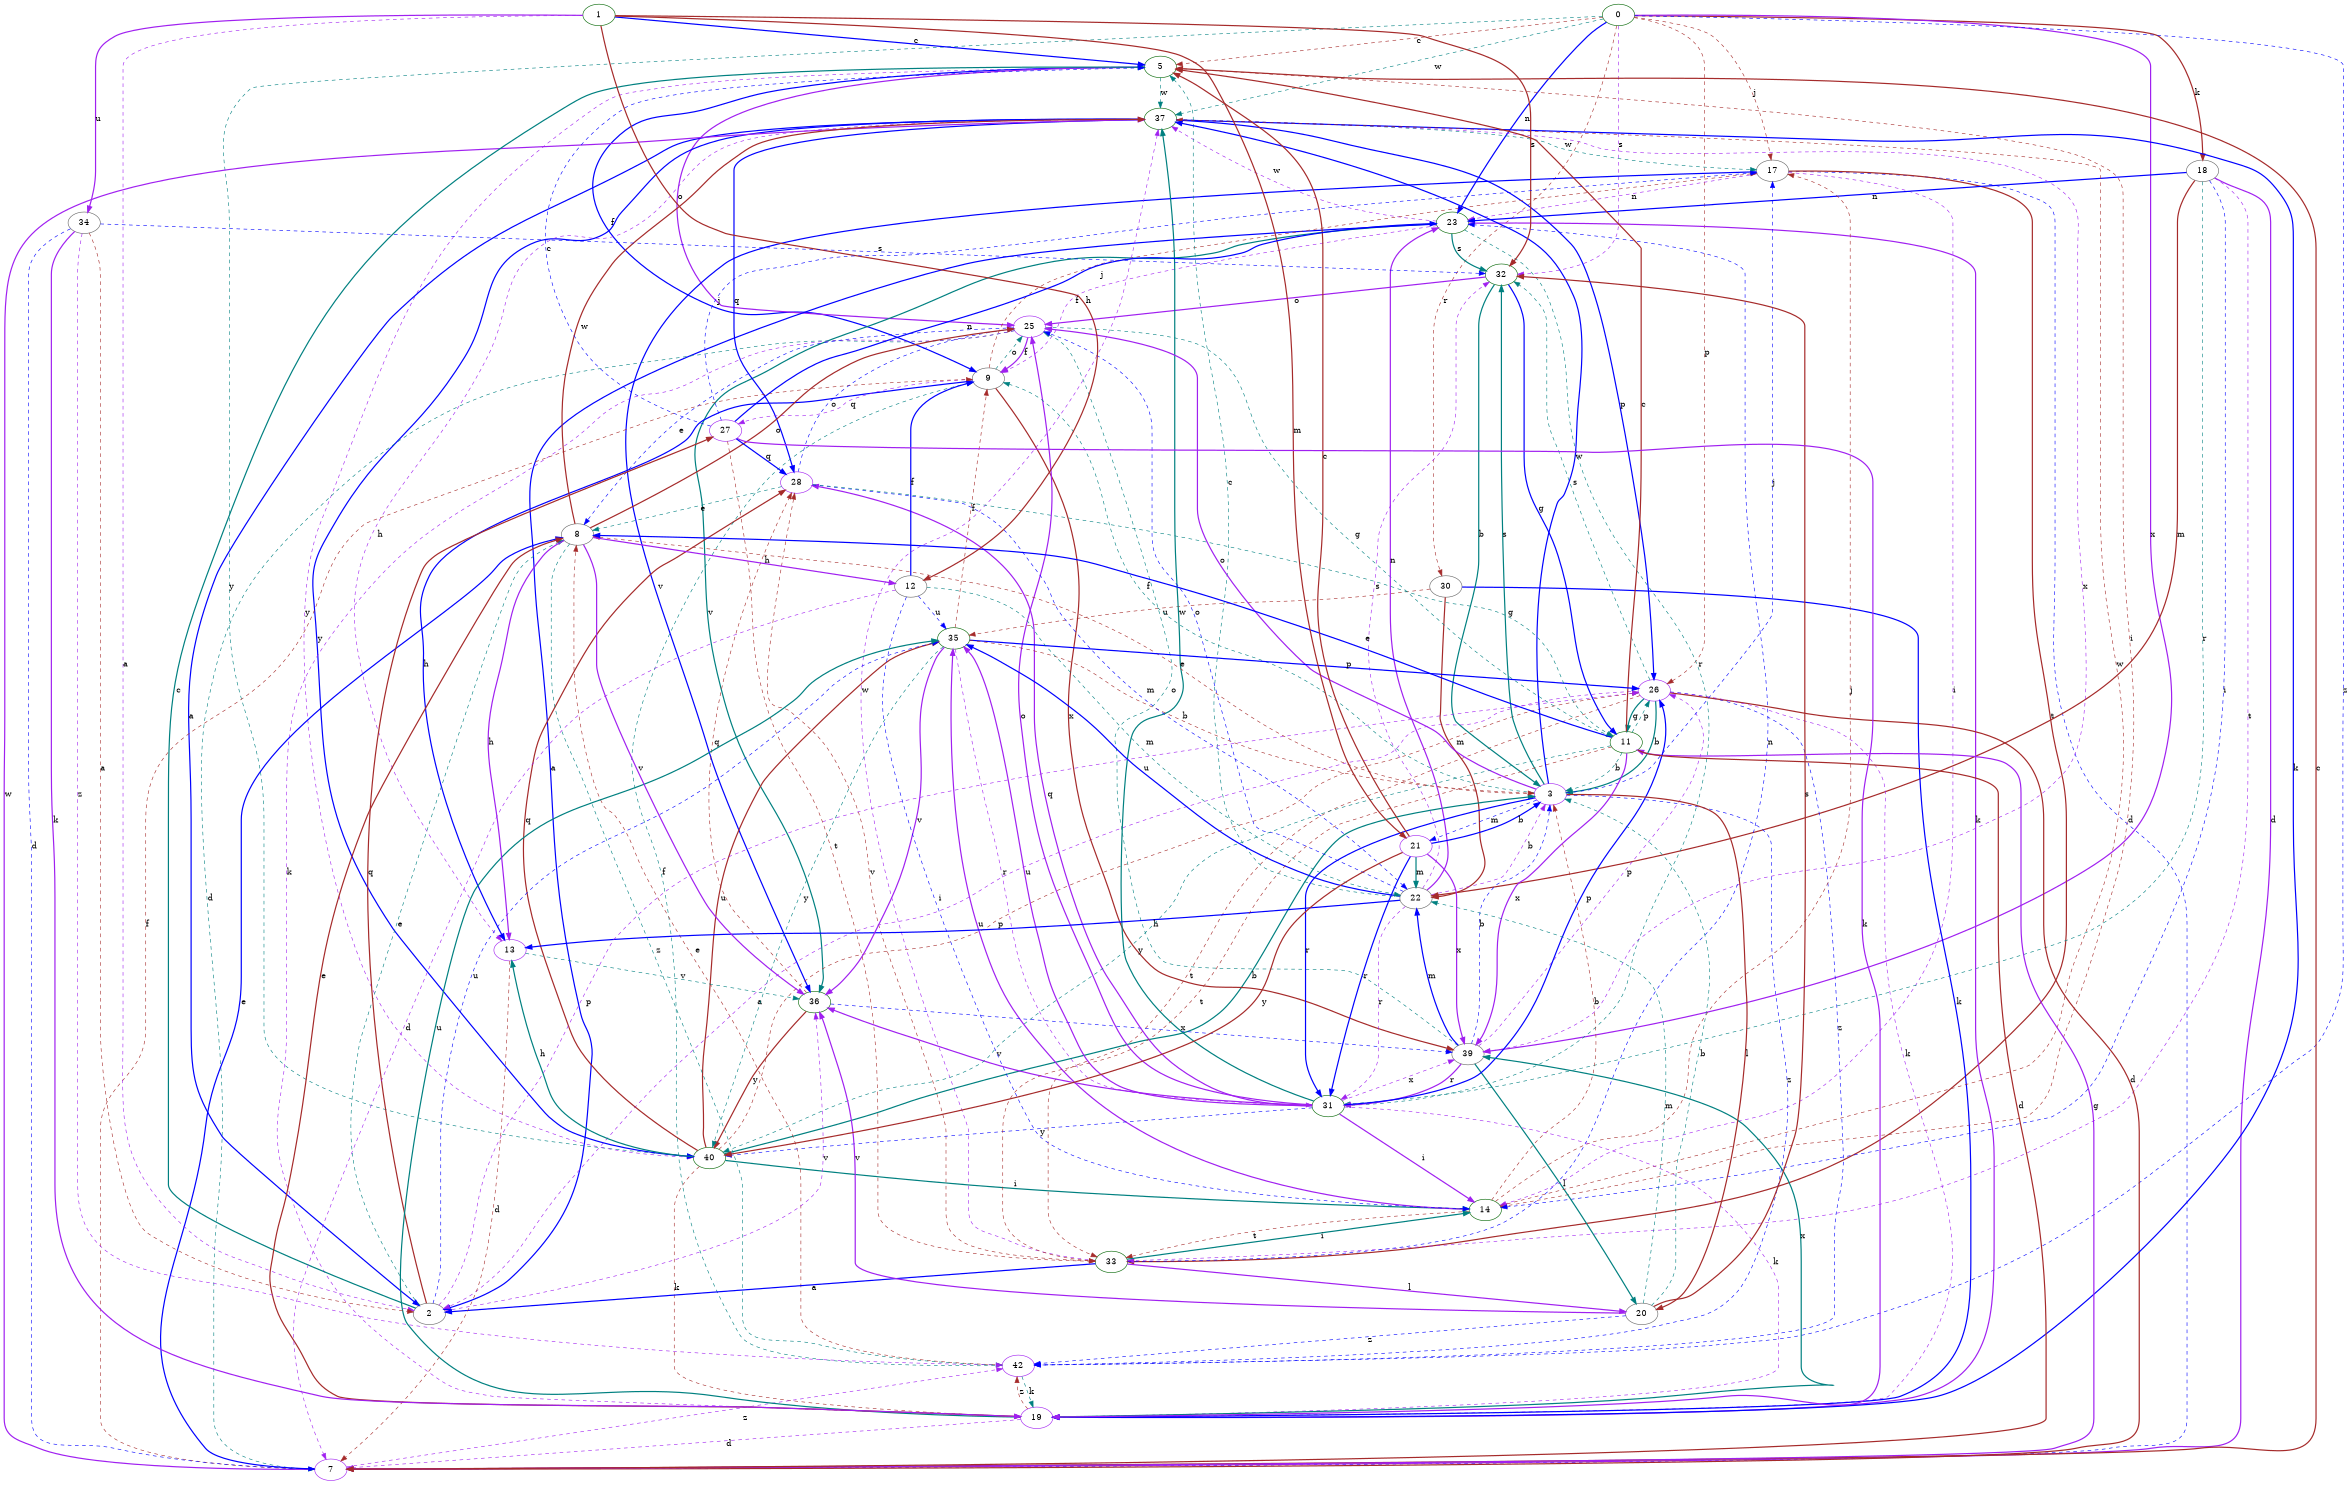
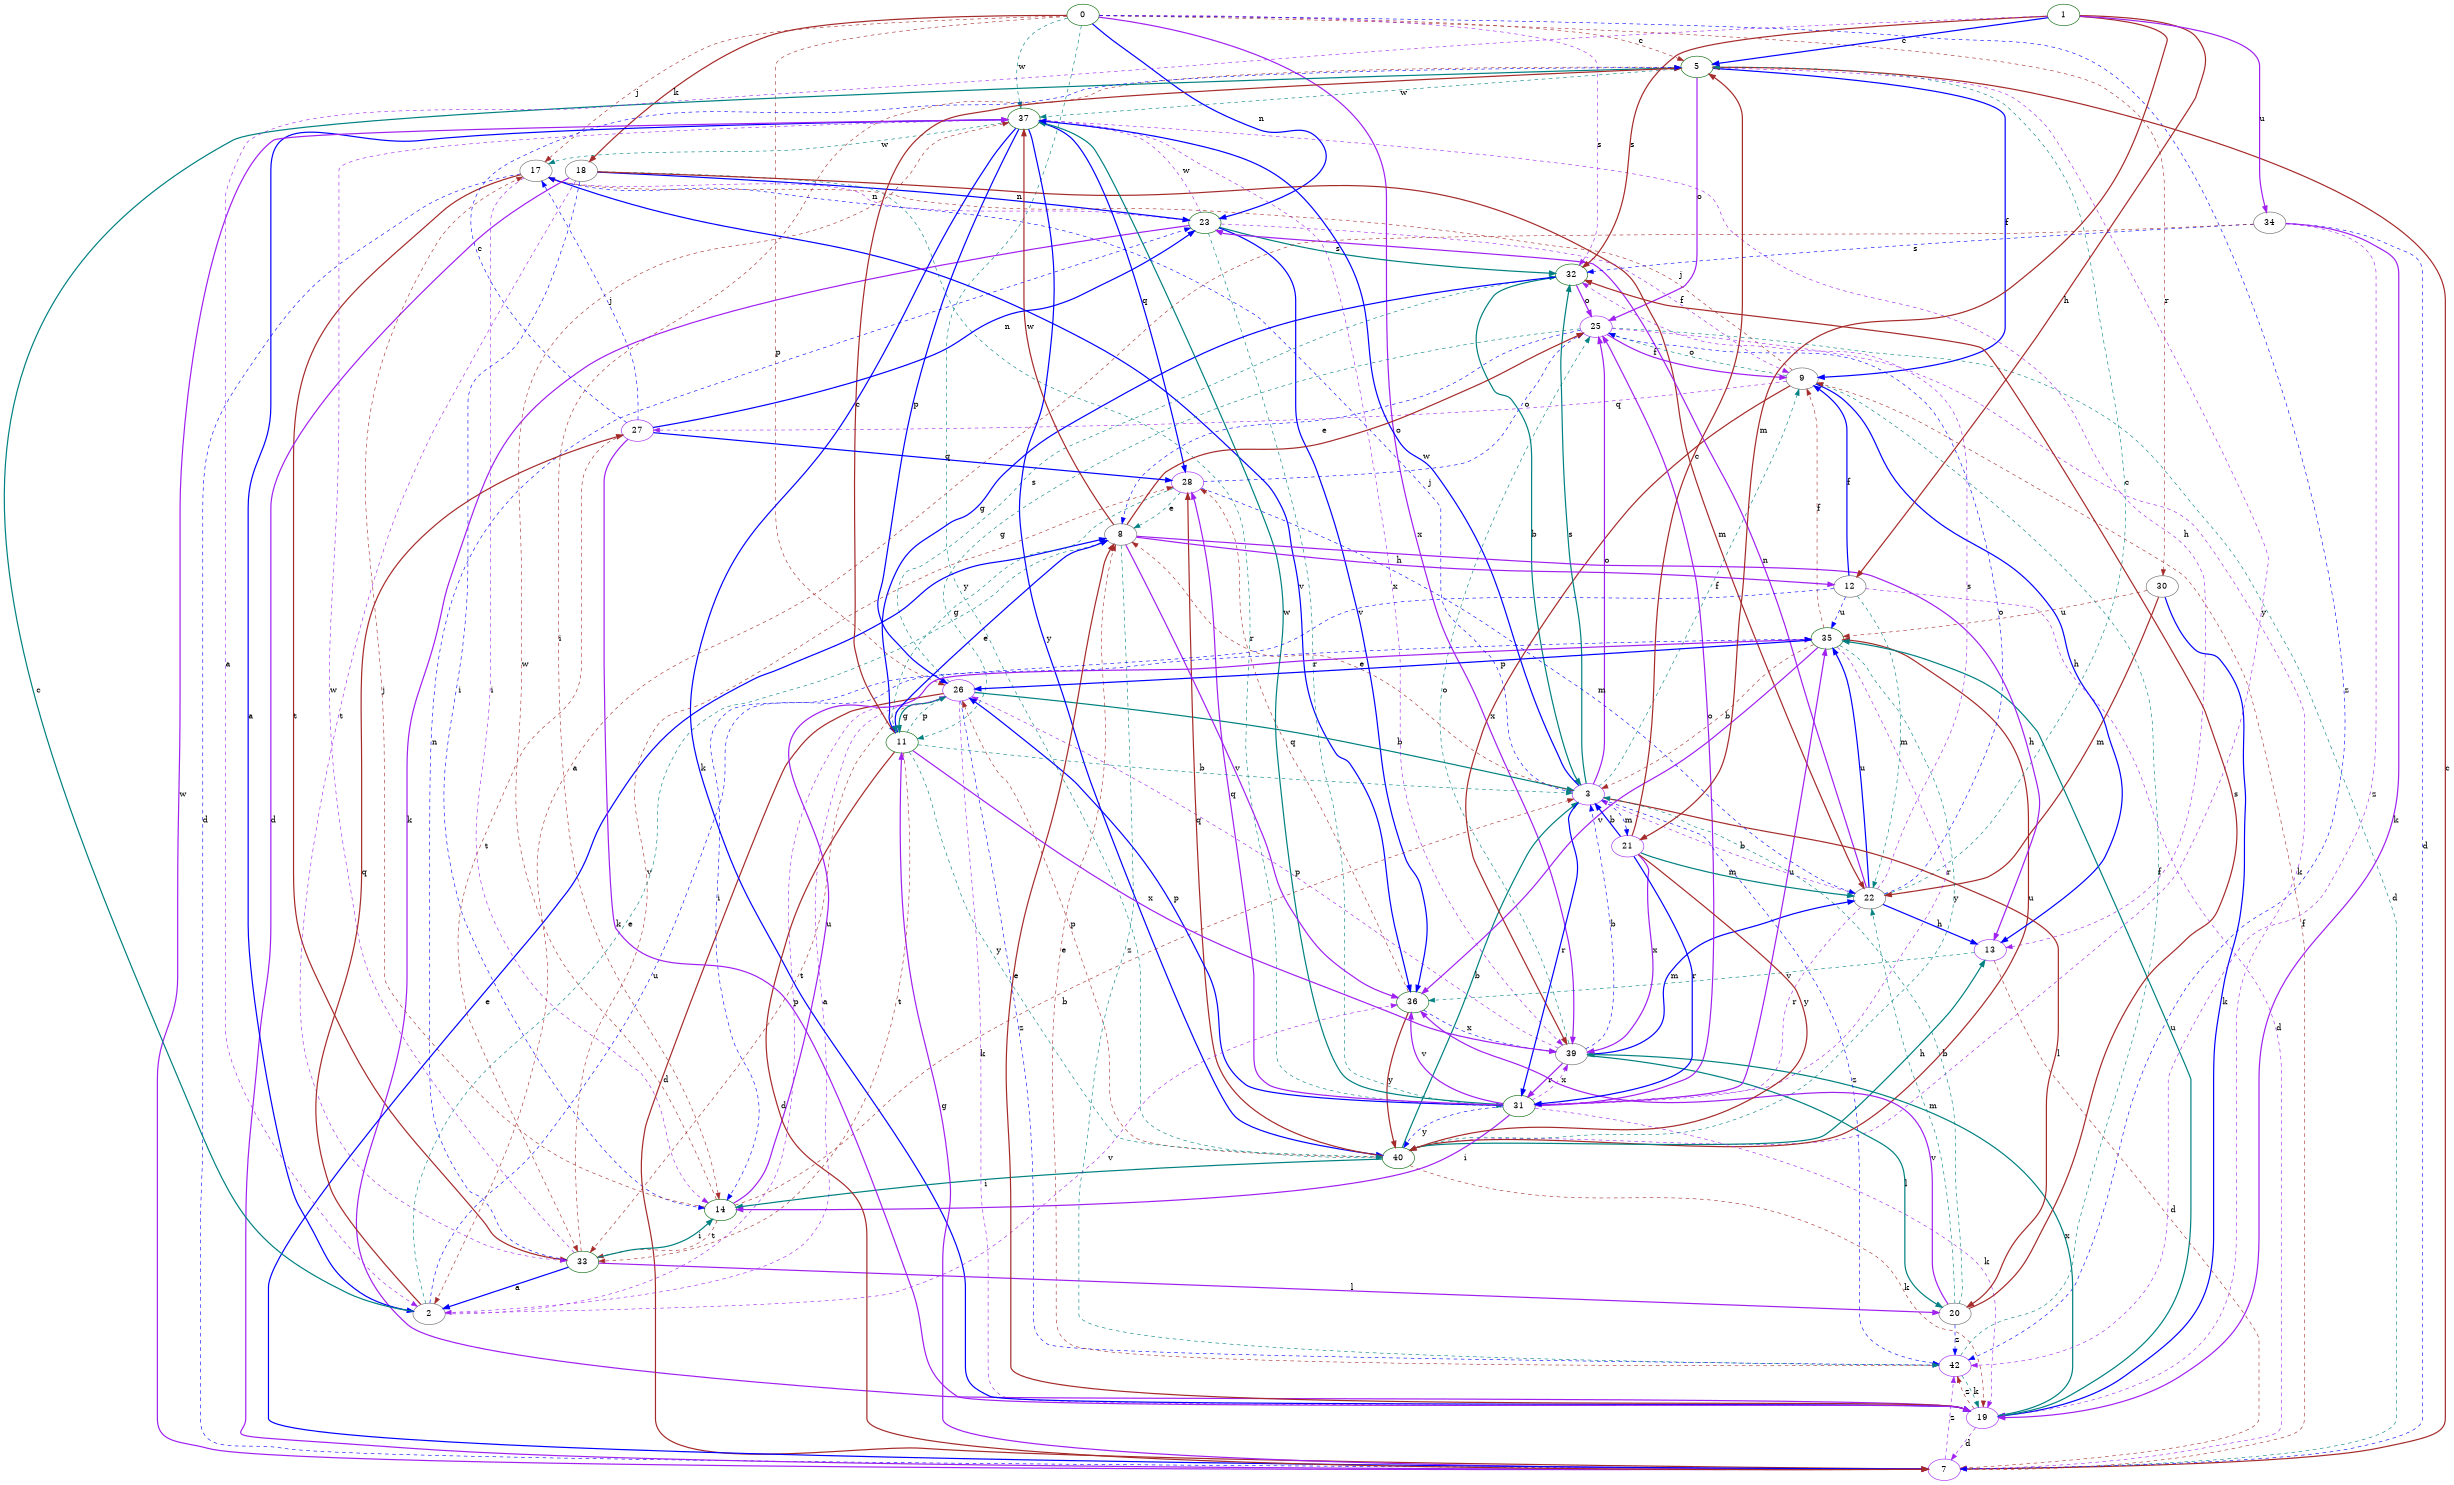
(776, 366) -> (1352, 588)
(546, 443) -> none
